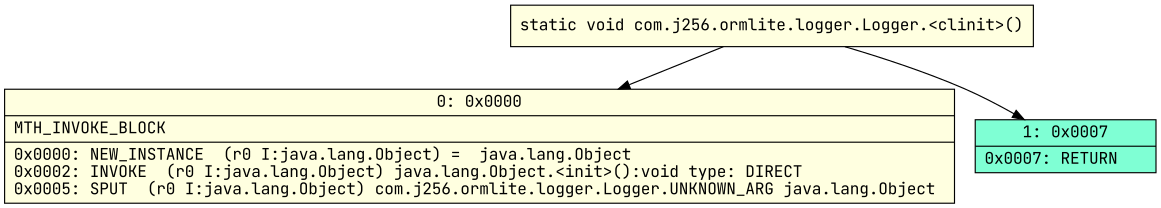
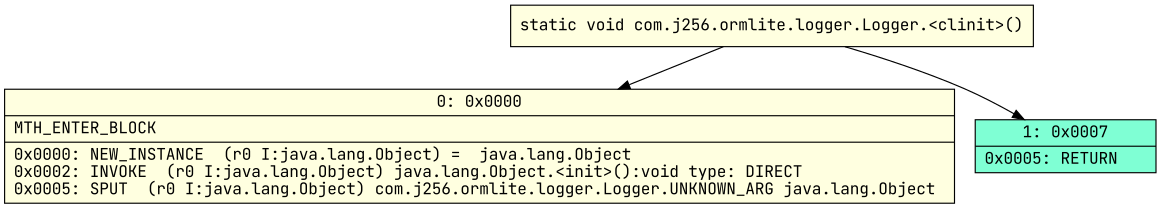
(90, 128) -> (85, 128)
(1066, 159) -> (1066, 159)
